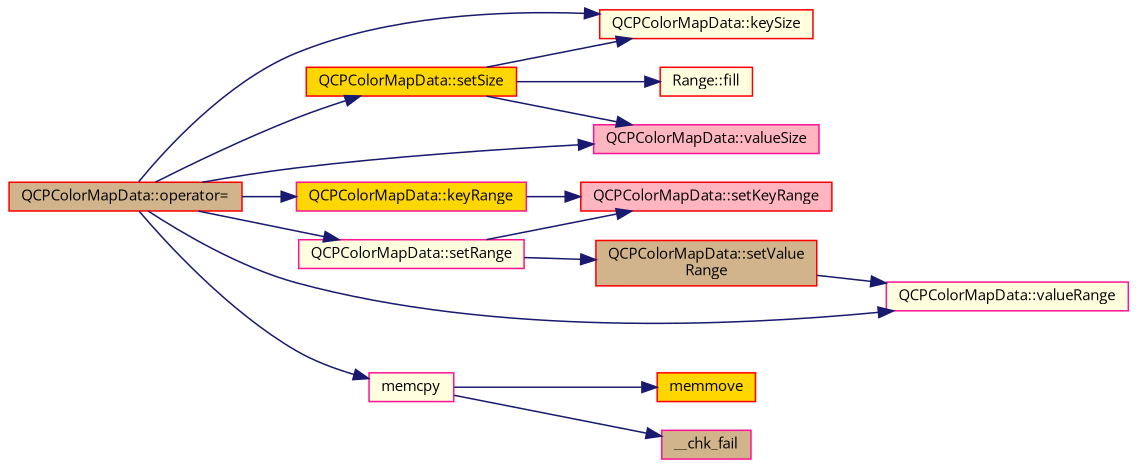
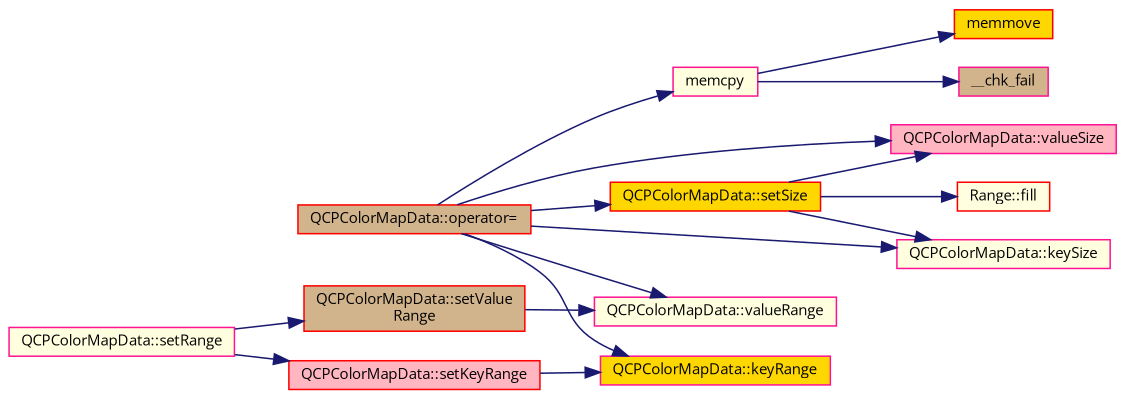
(706, 24) -> (1004, 254)
(546, 197) -> (563, 373)
(261, 224) -> none
